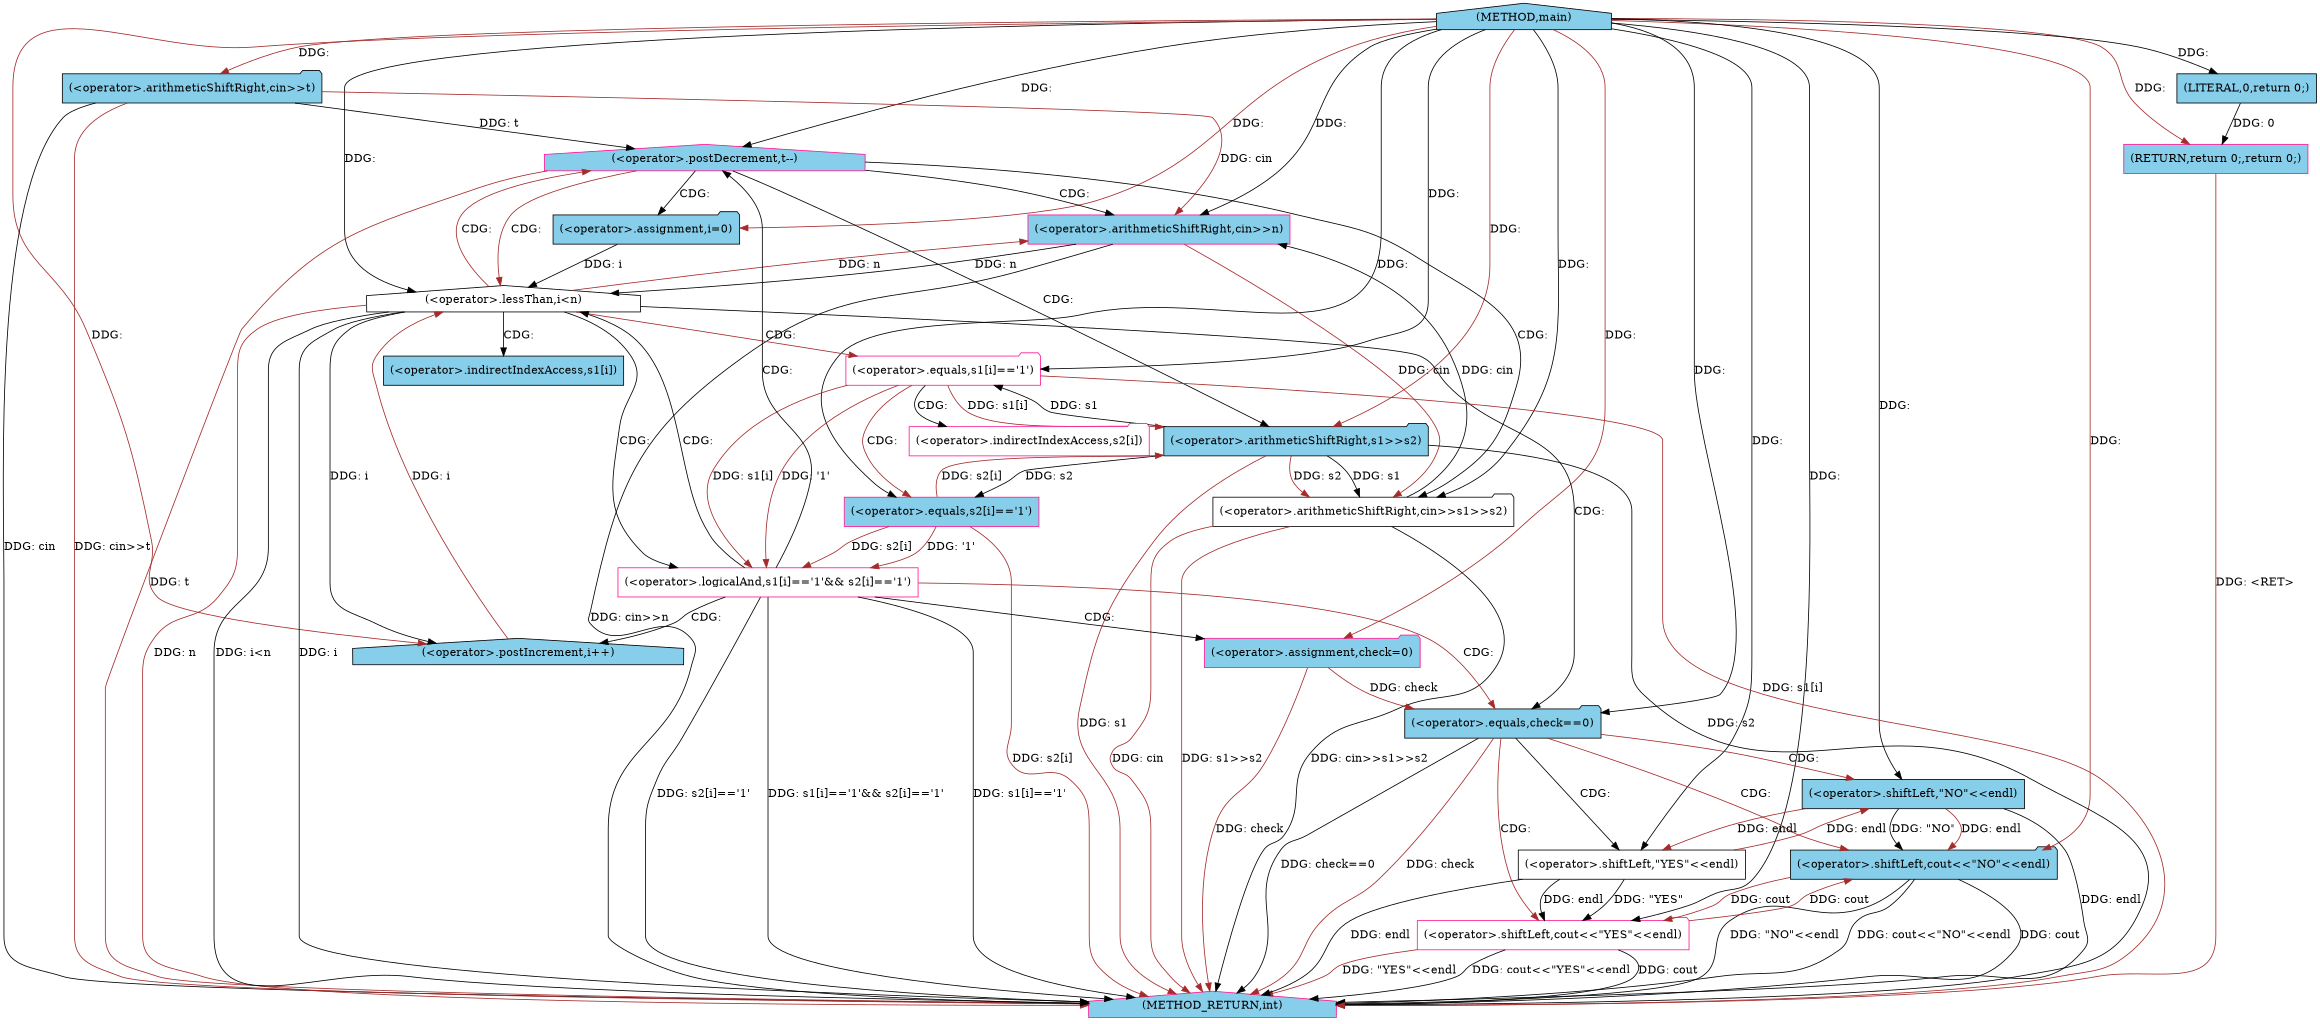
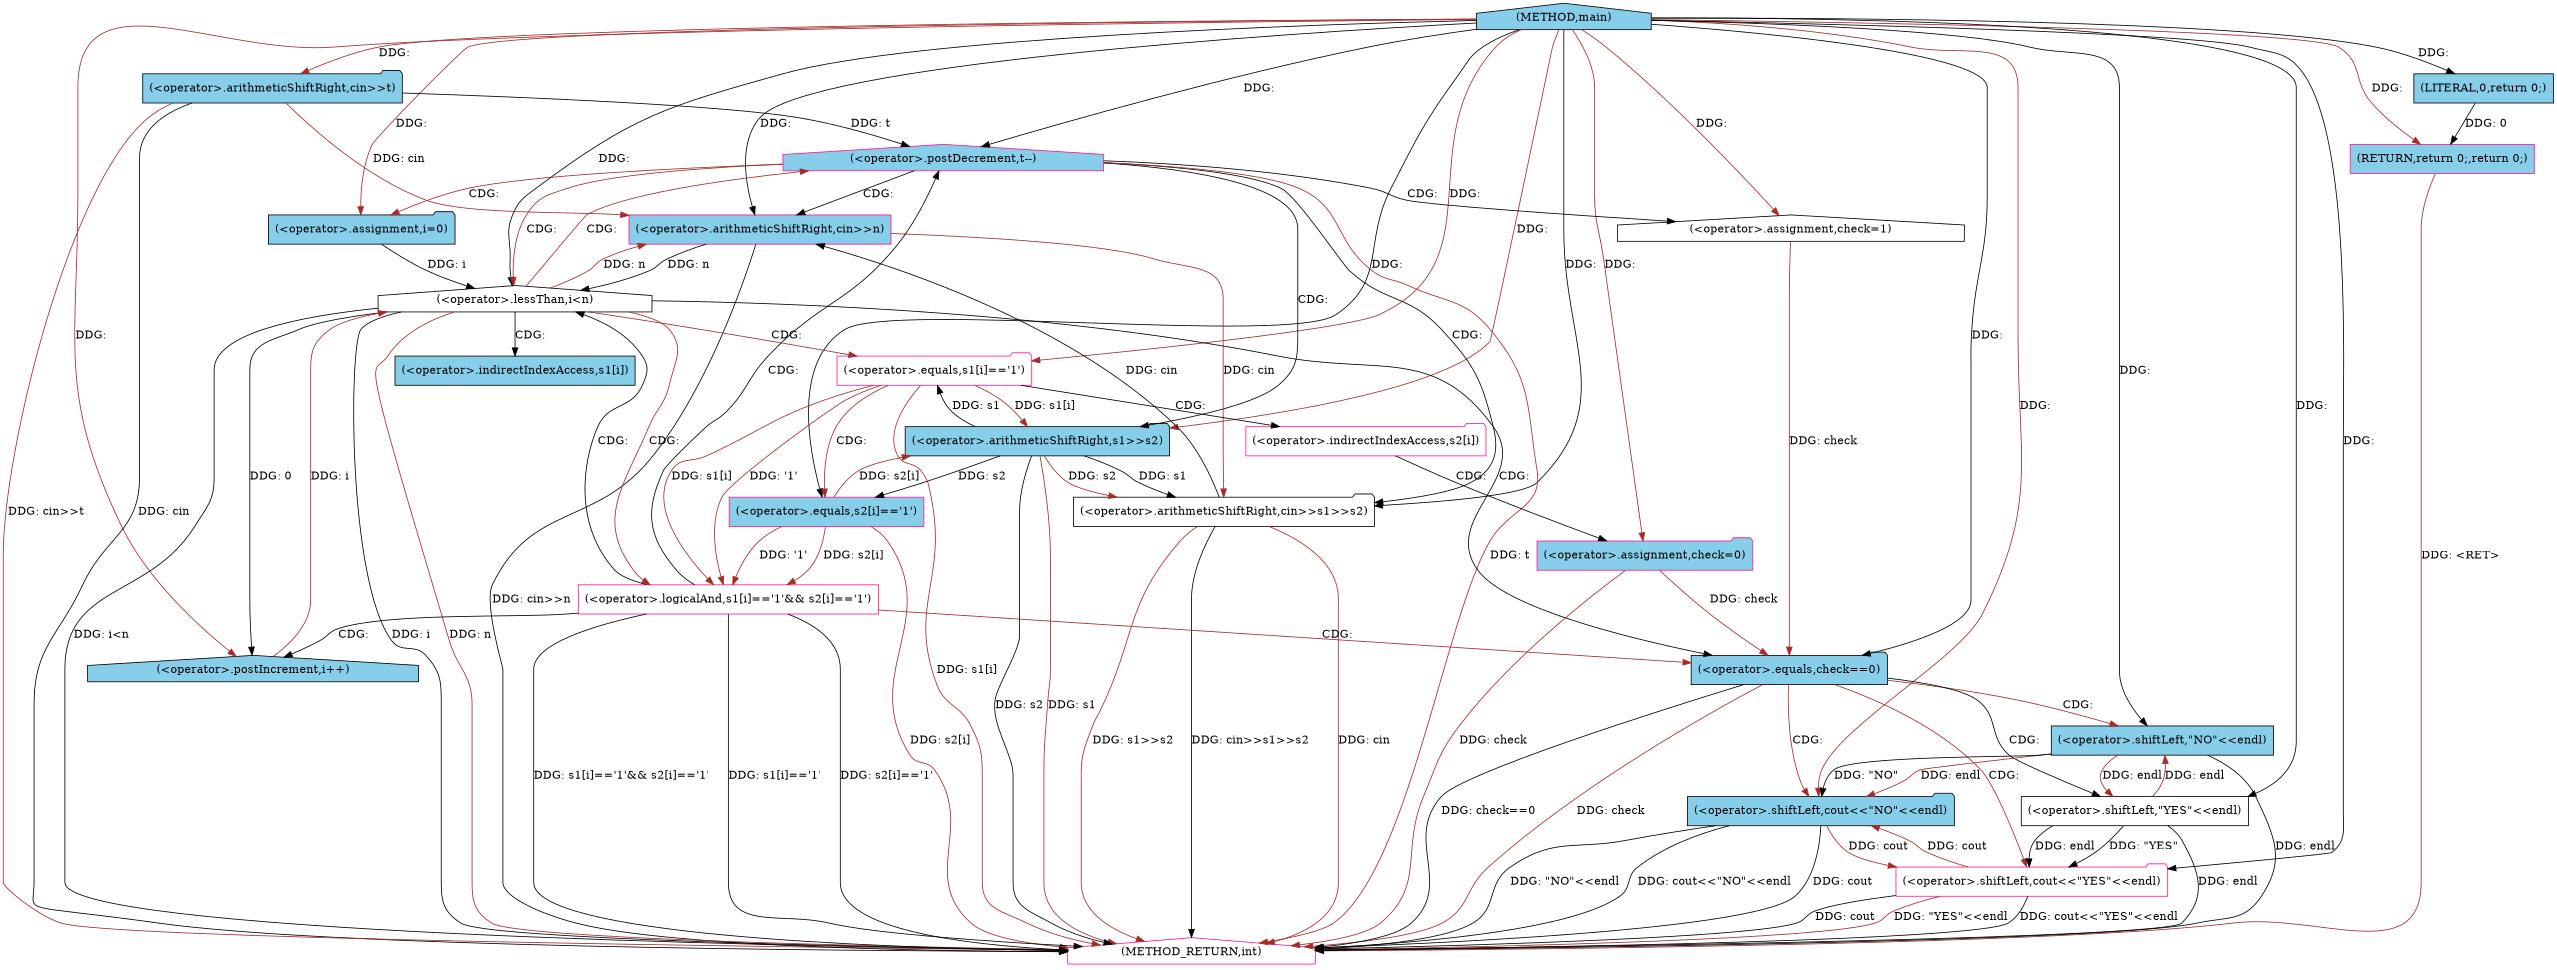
(679, 190) -> (588, 174)
none -> (1791, 230)
(1396, 334) -> (1376, 315)
(619, 431) -> (645, 435)
(349, 477) -> (271, 477)
(1035, 618) -> (1502, 501)
(1213, 1006) -> (1192, 952)
